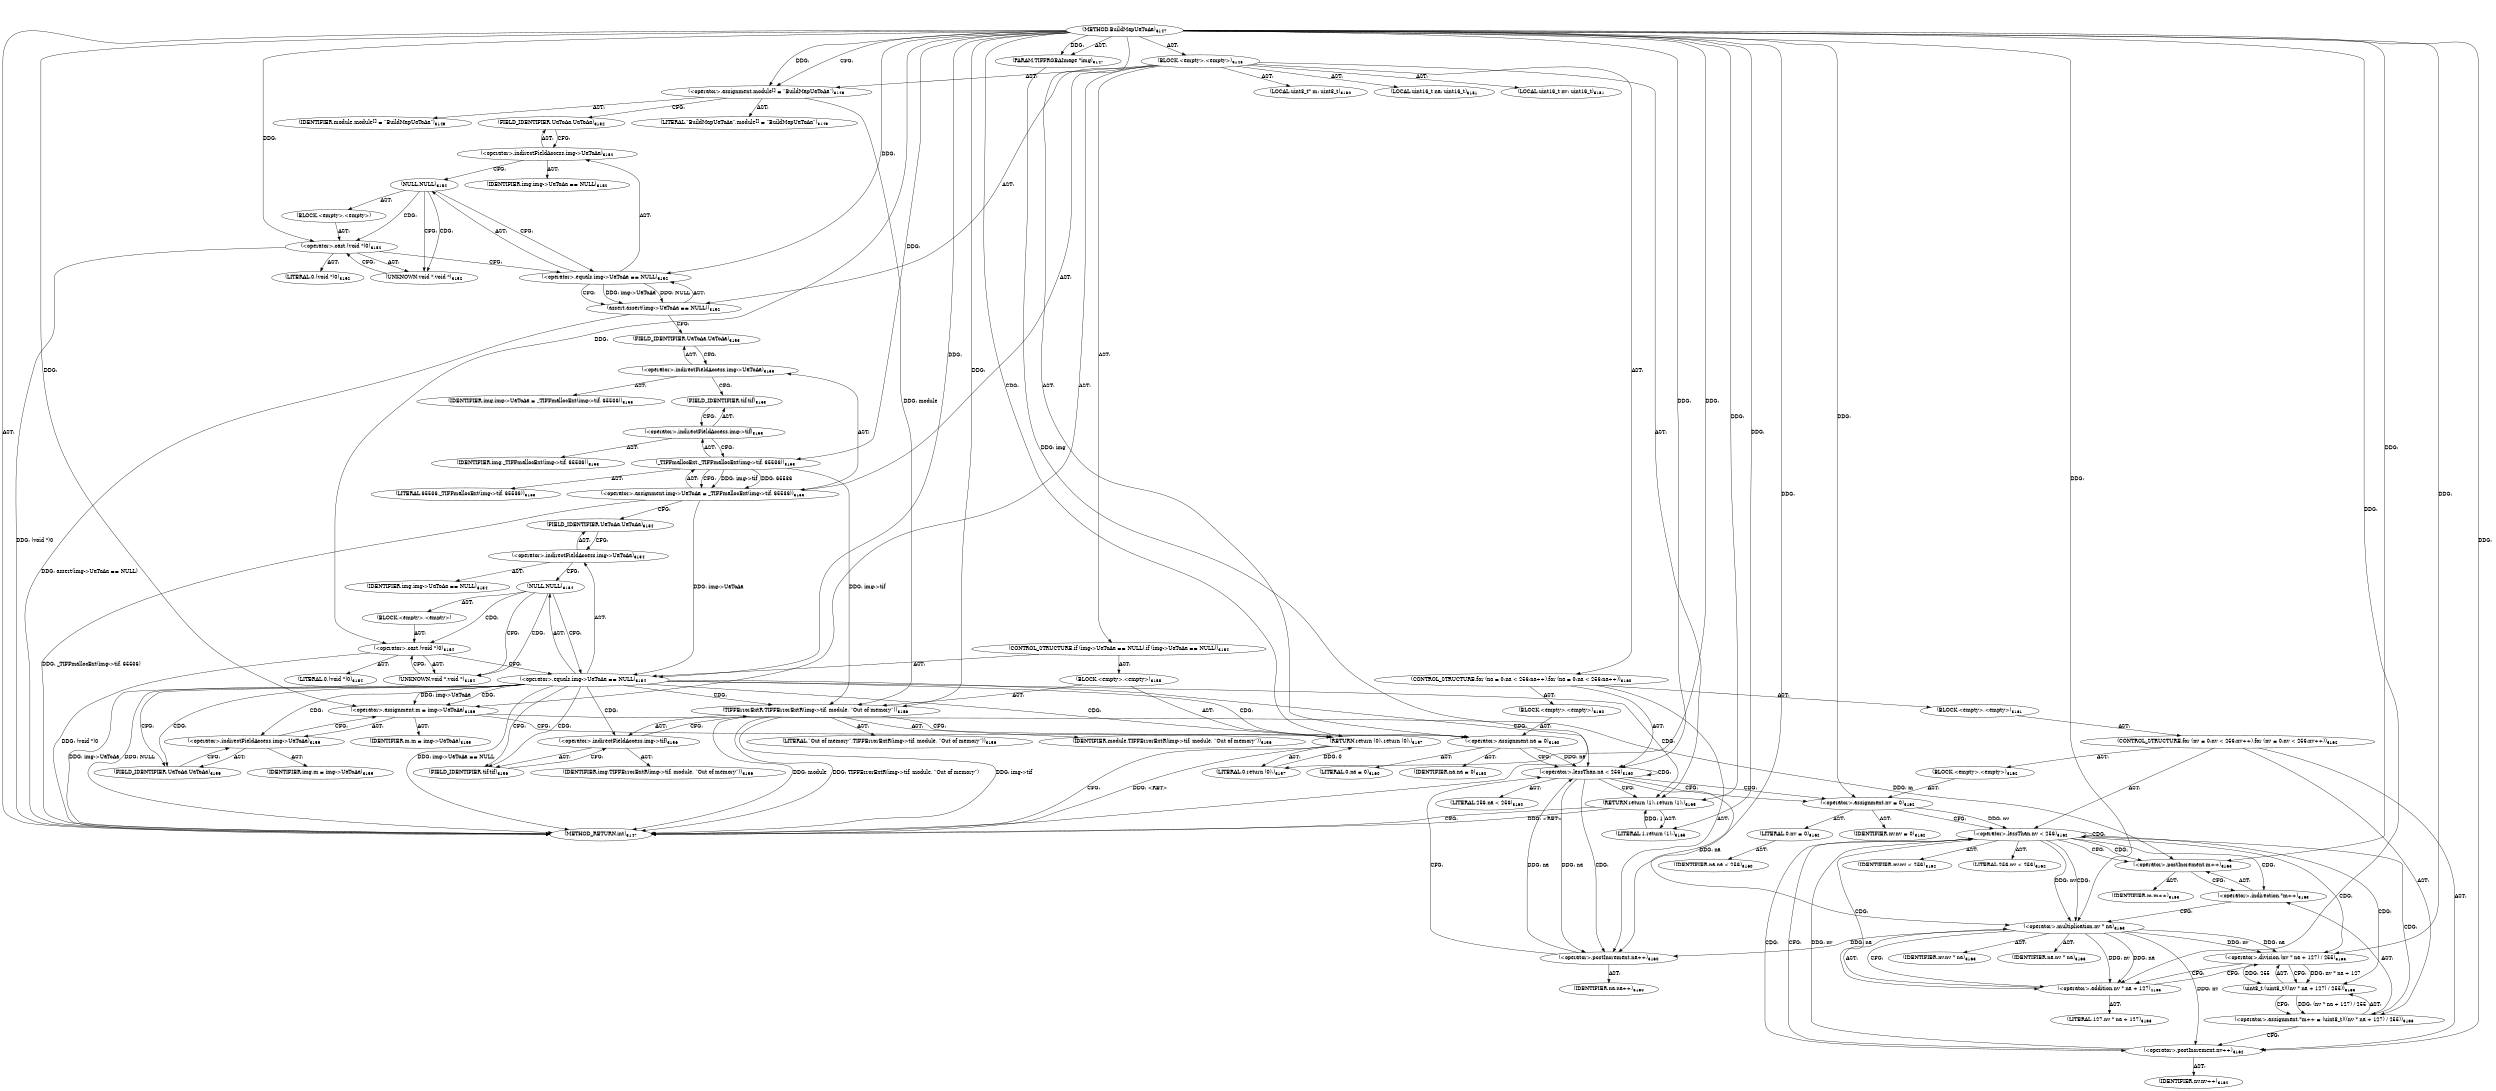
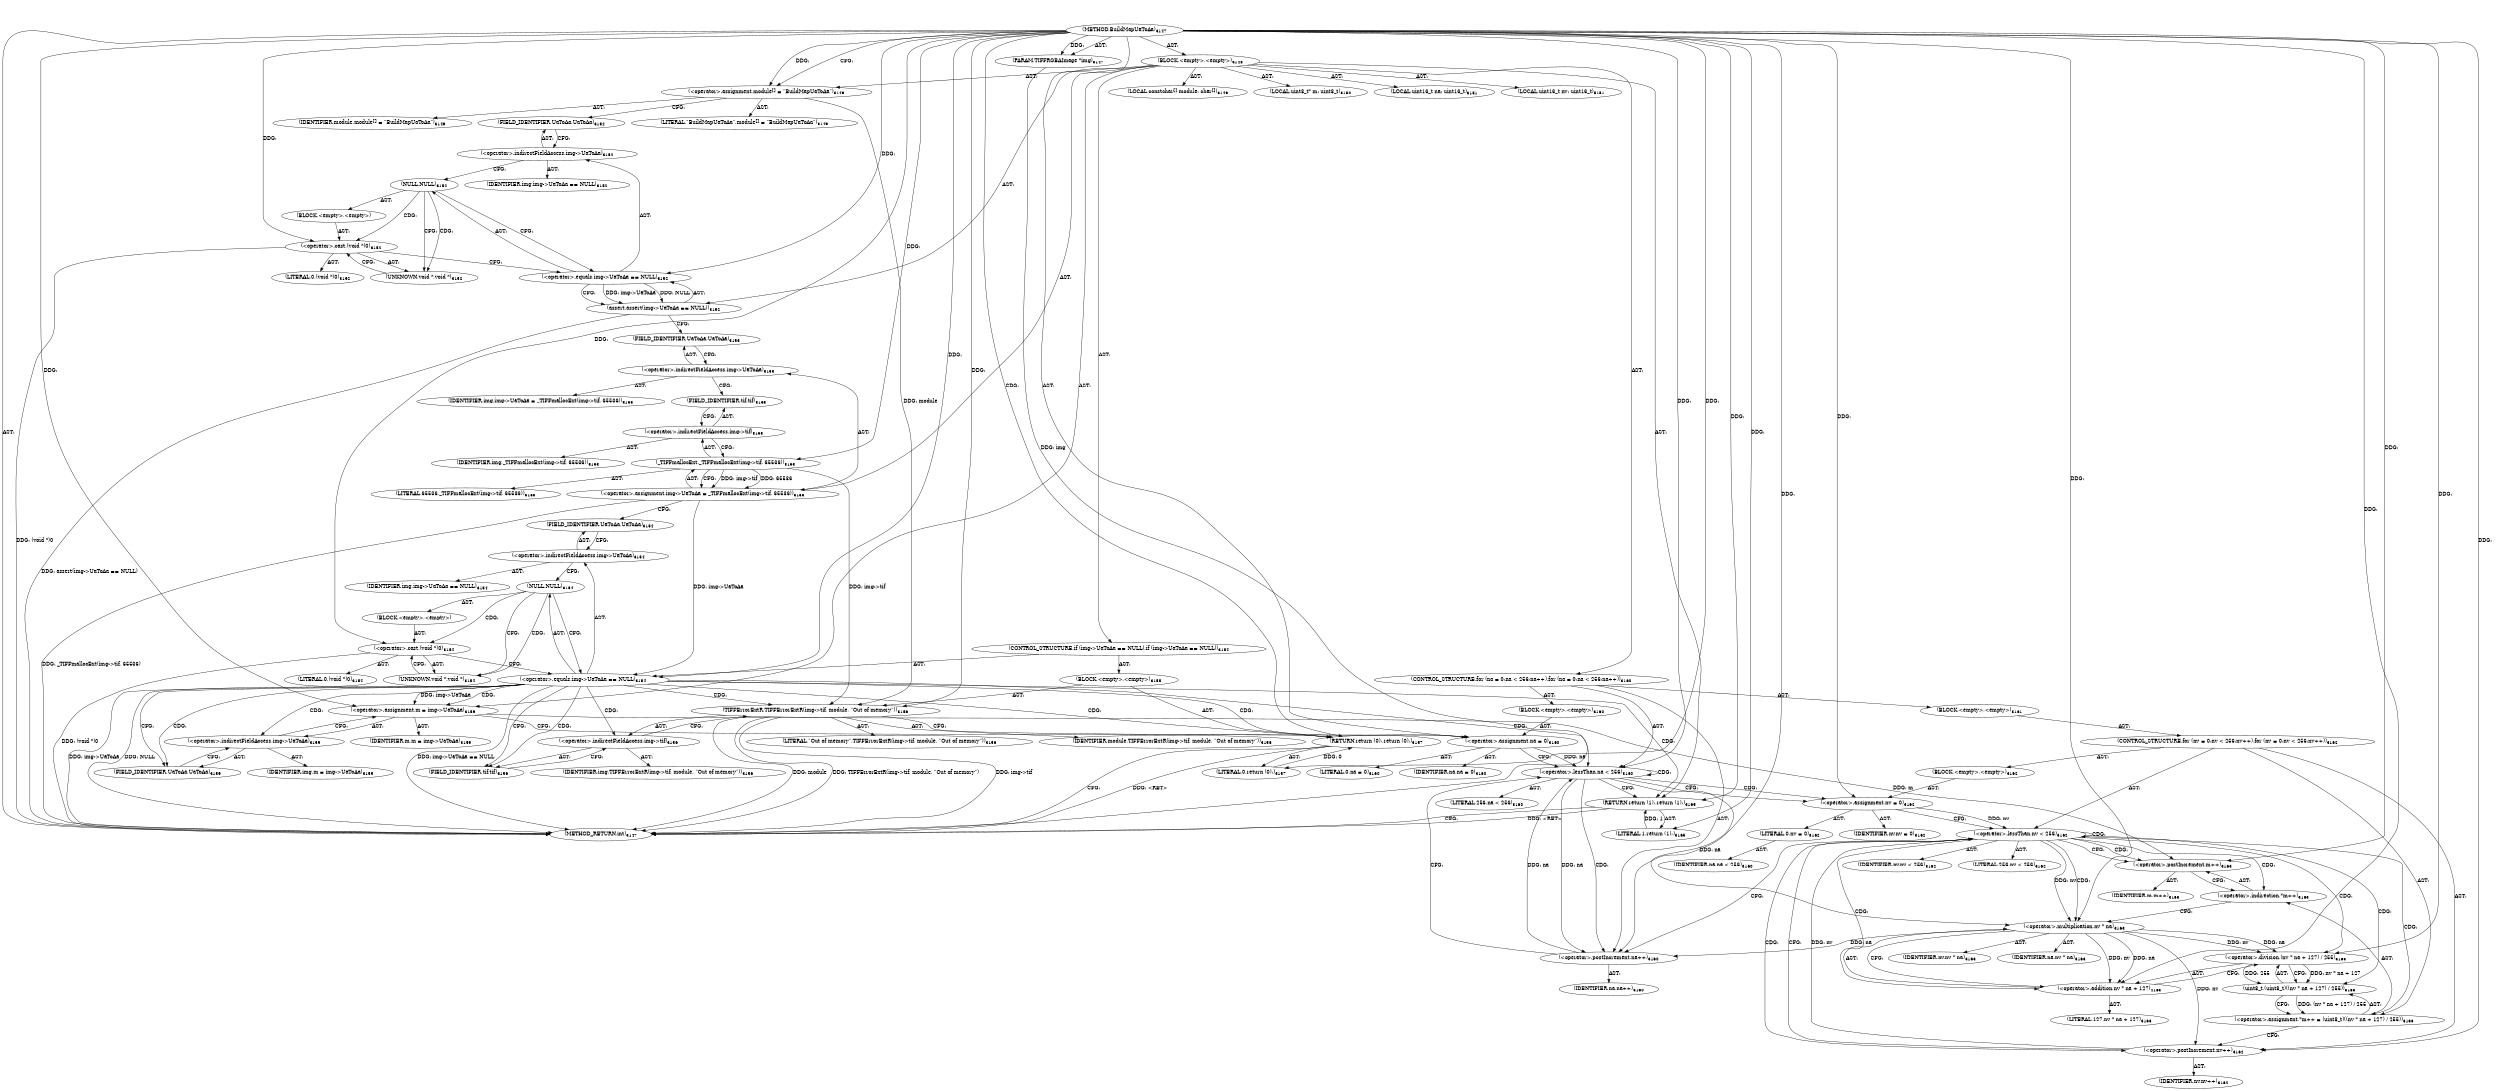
none -> (1178, 92)
none -> (1784, 850)
(2199, 974) -> (2199, 974)
